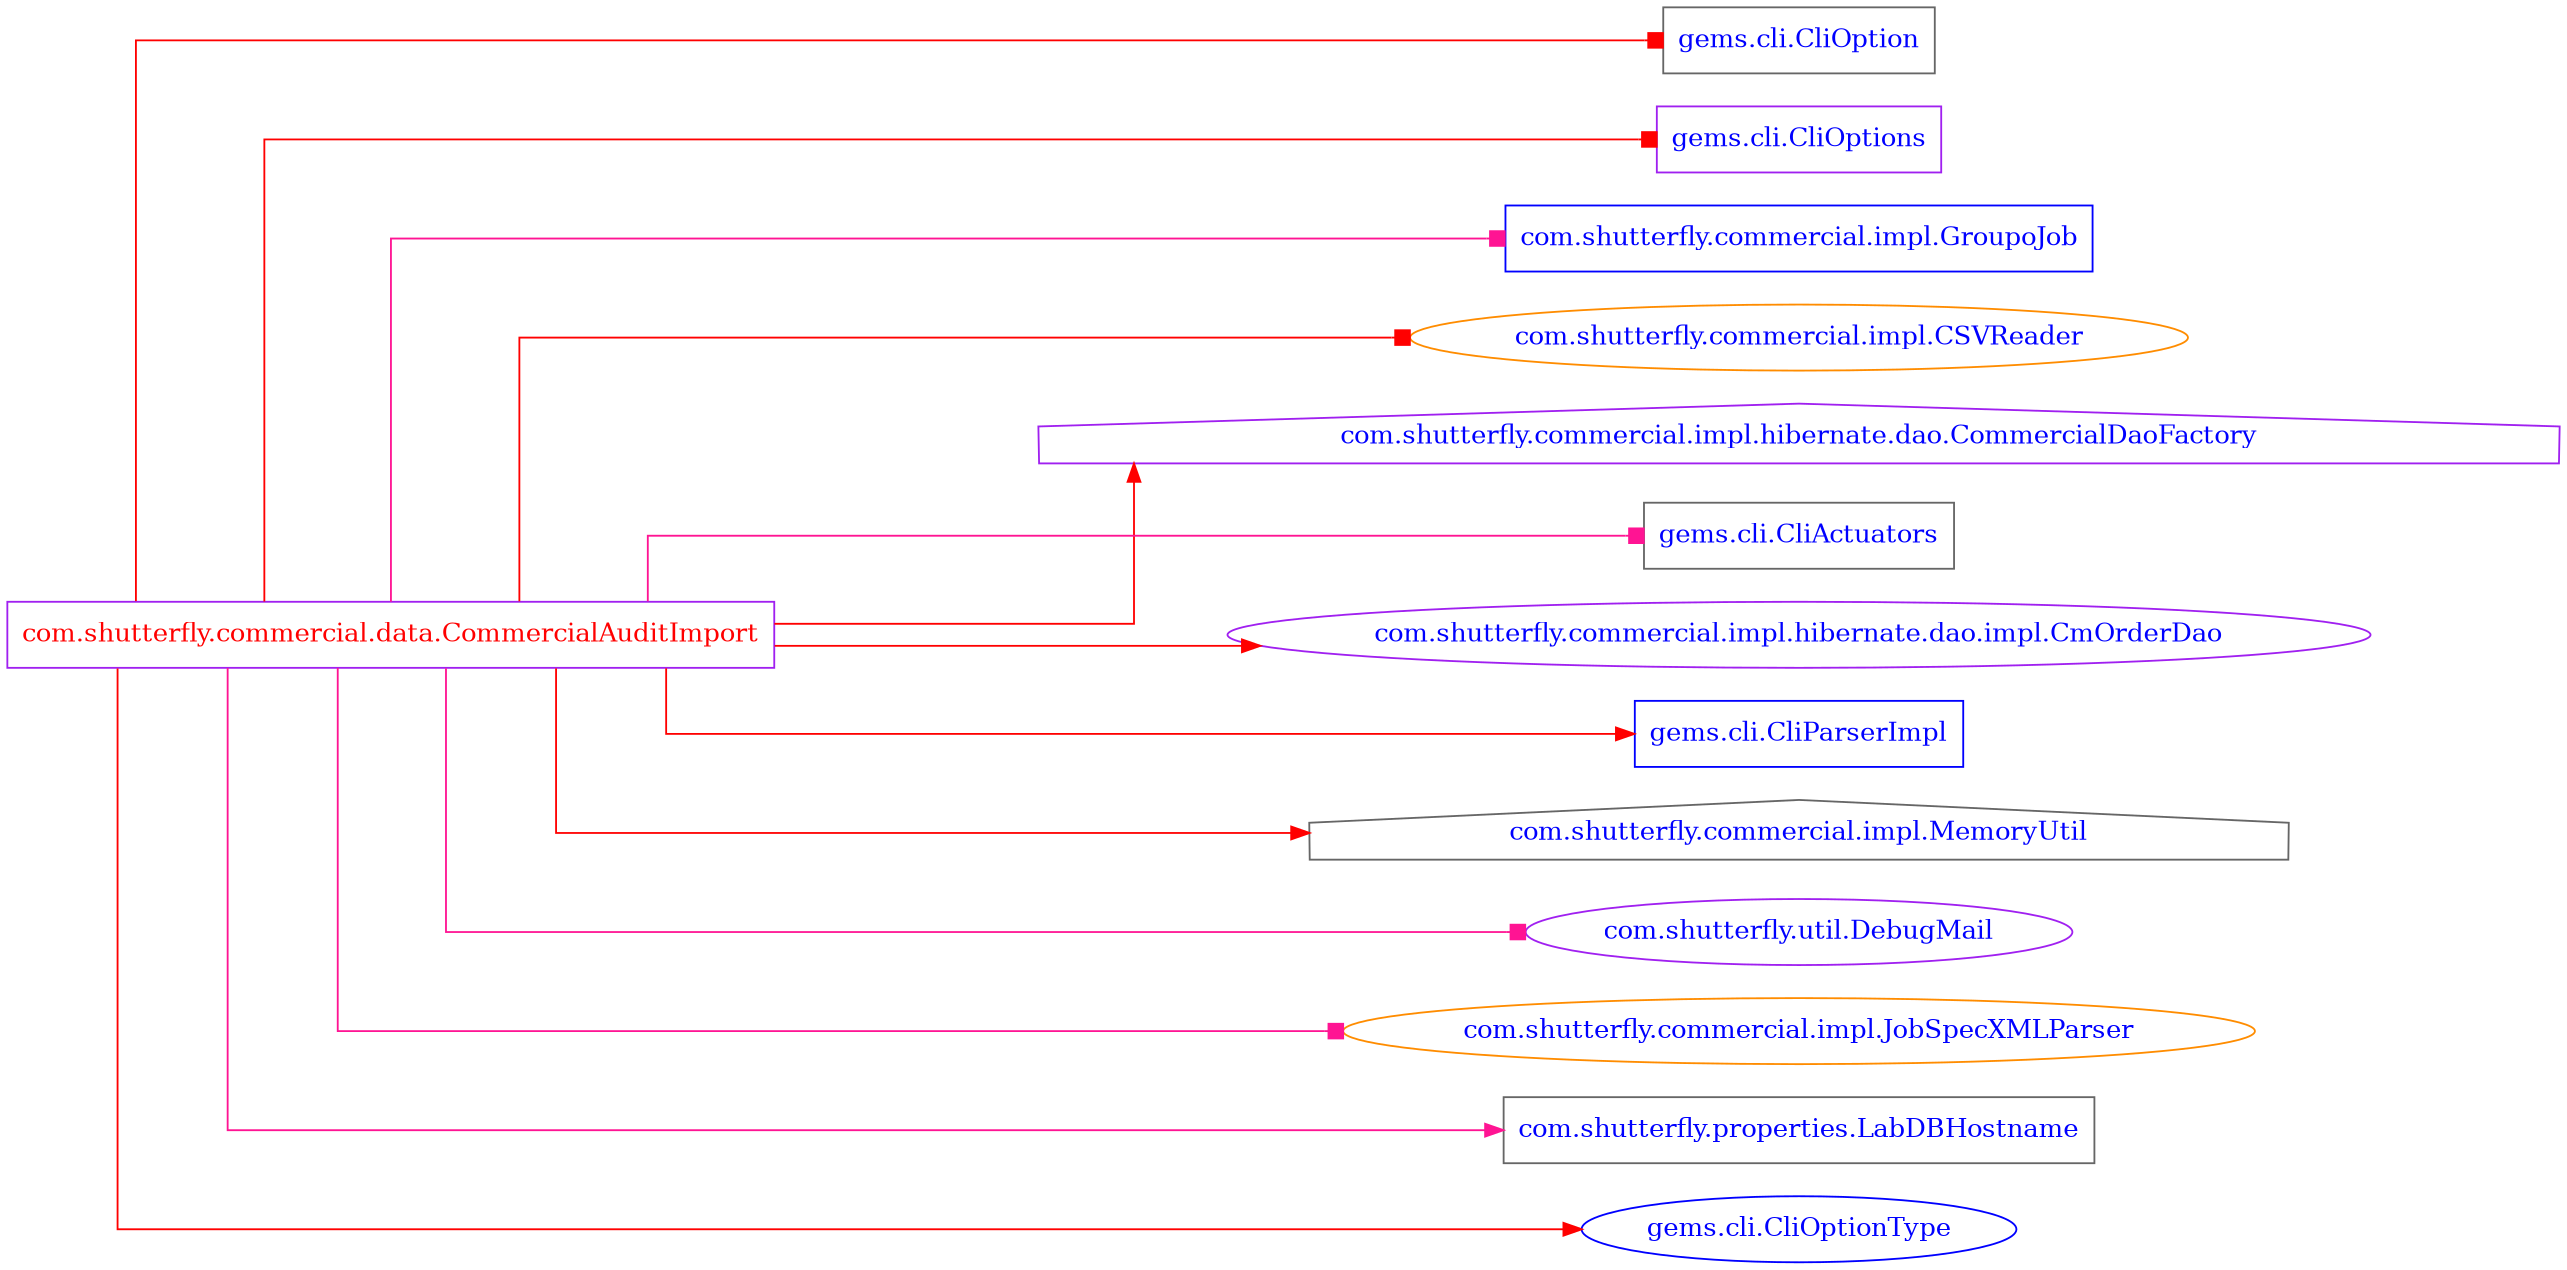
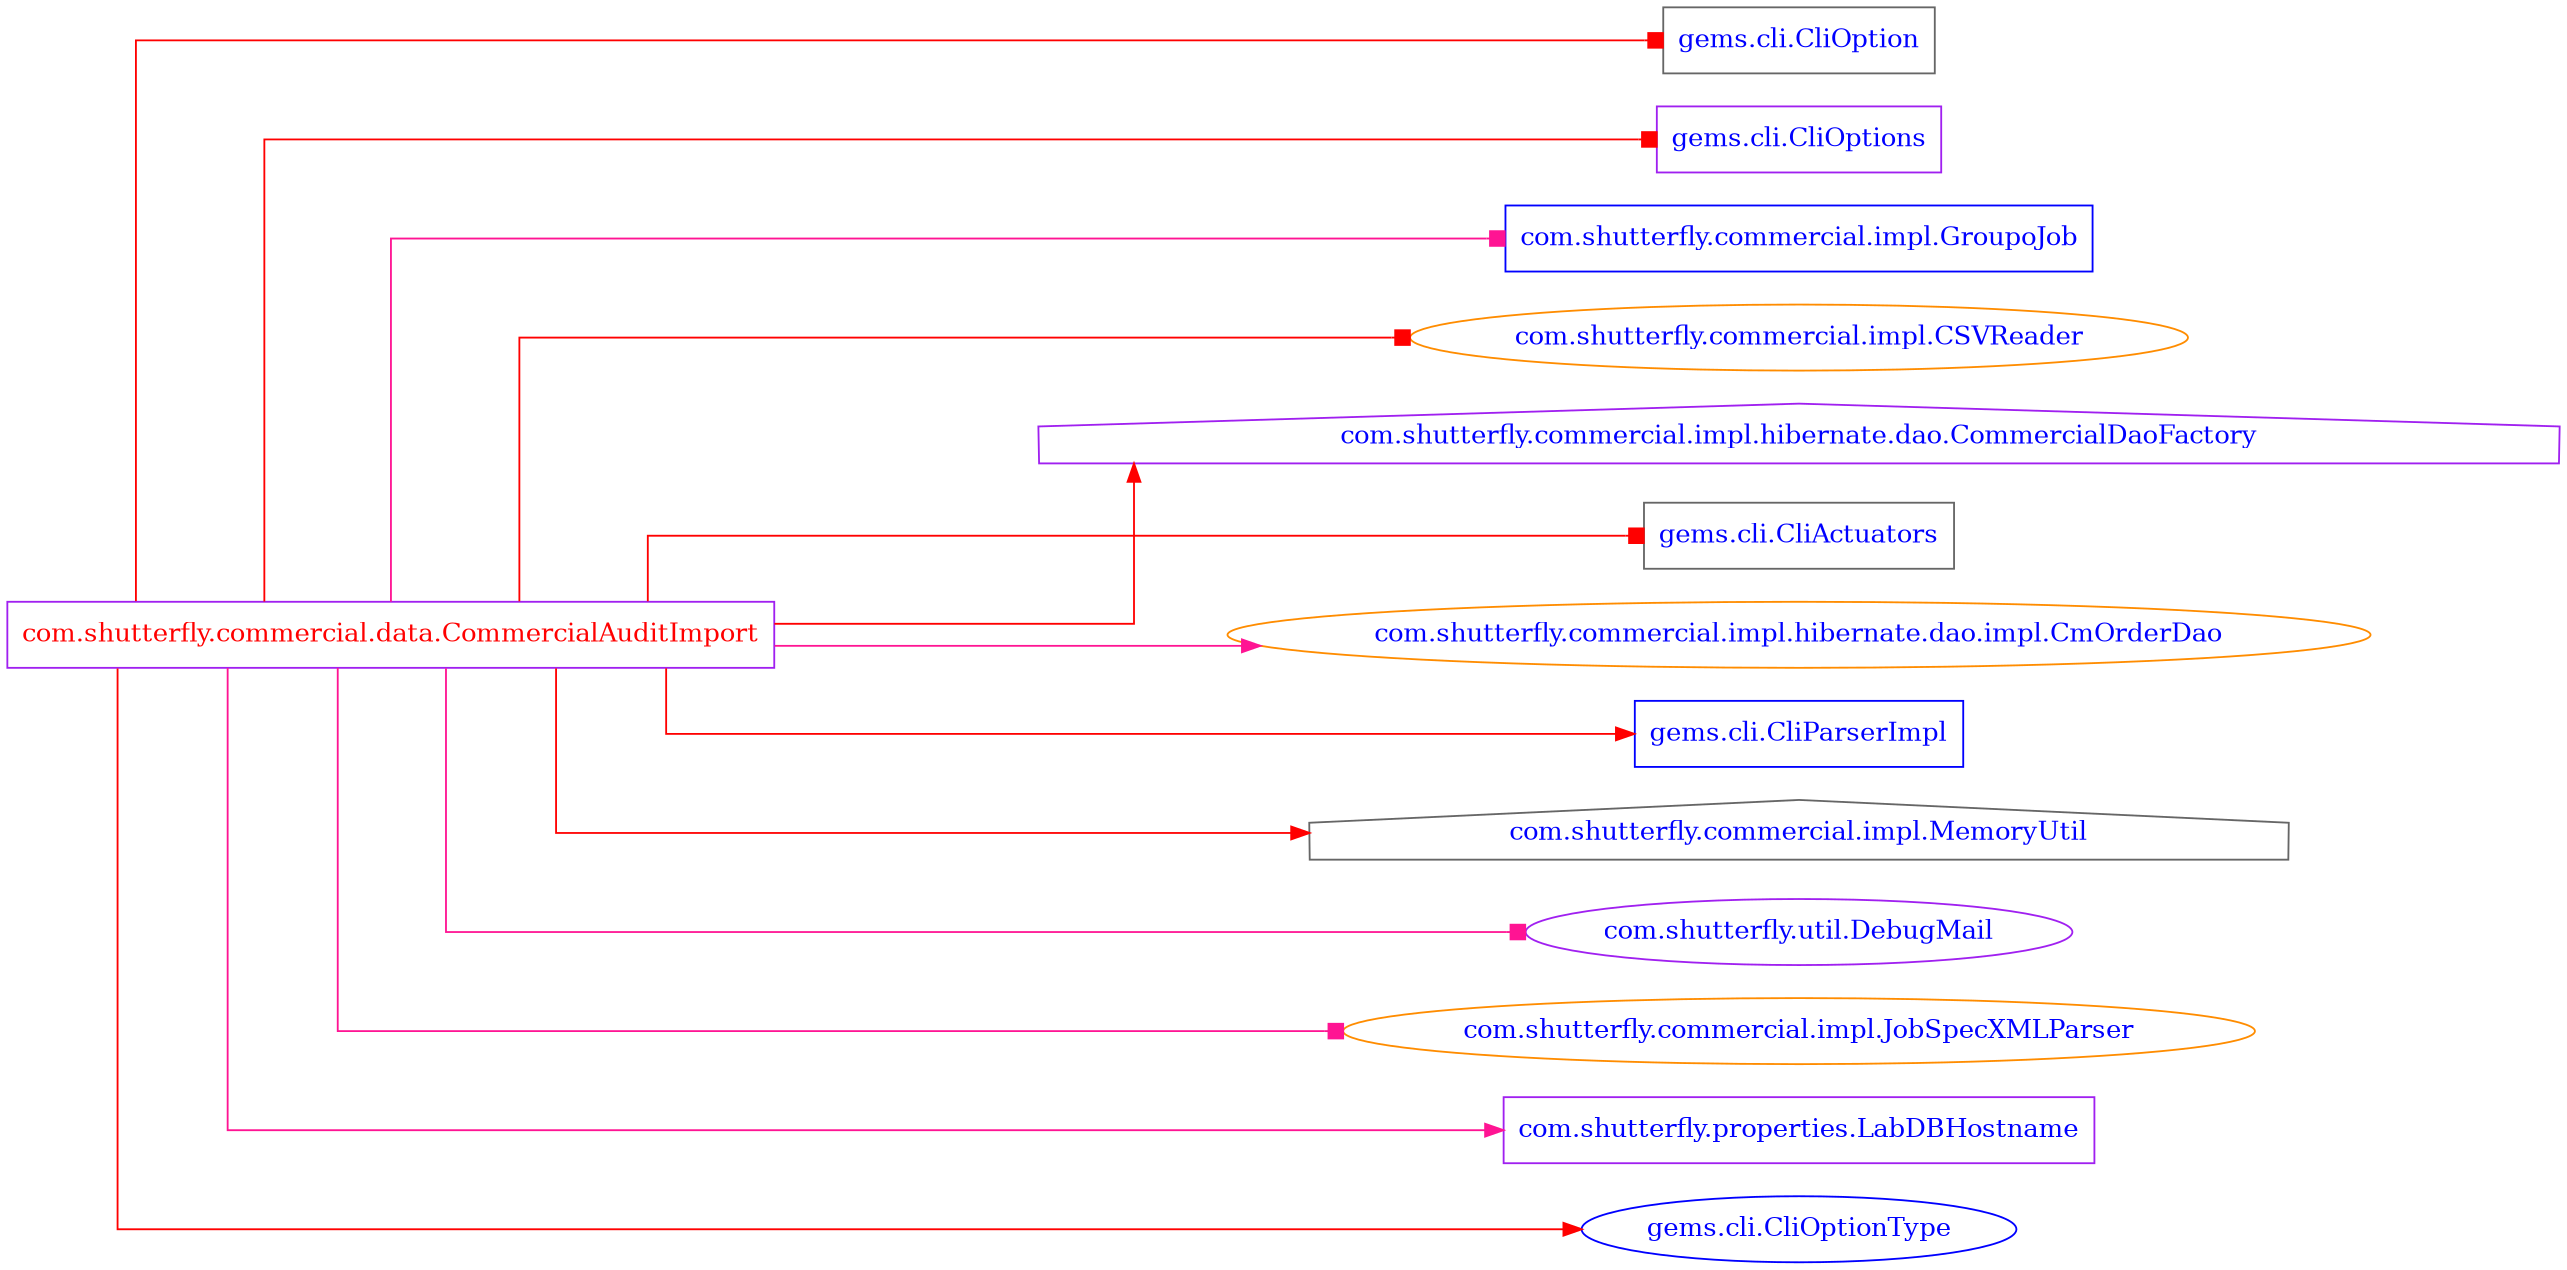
(1104, 536) -> (1104, 536)
(1799, 635) -> (1799, 635)
(1008, 646) -> (1008, 646)
(1799, 1130) -> (1799, 1130)
